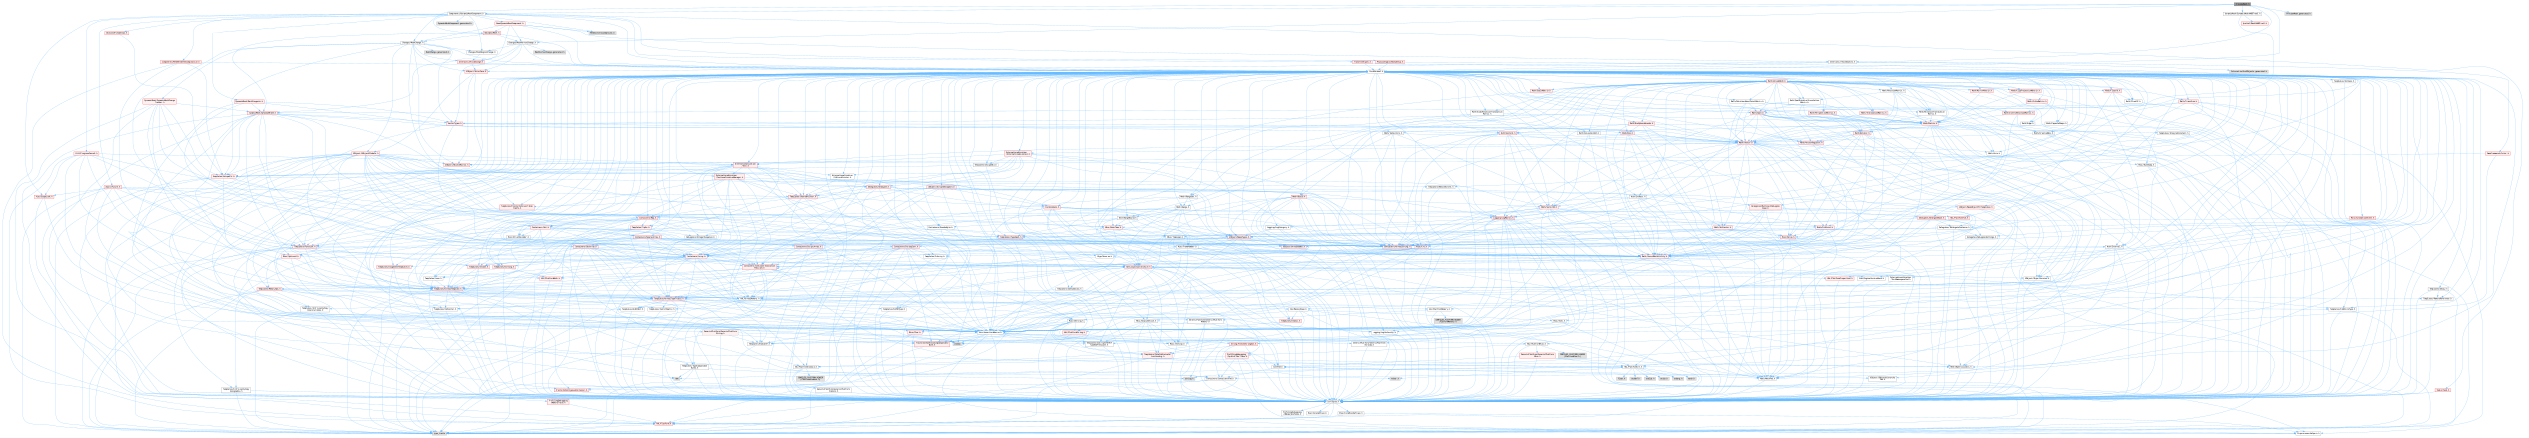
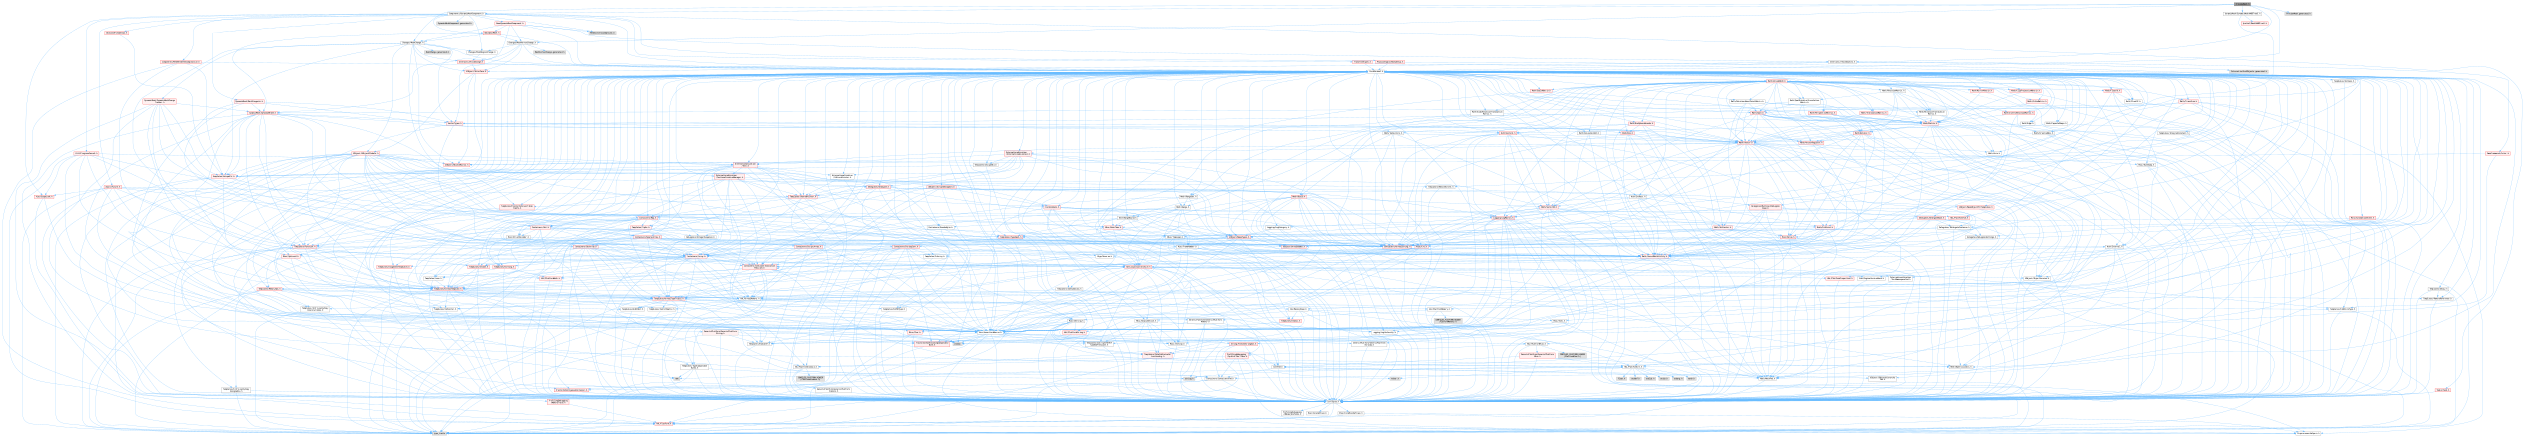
(1918, 129) -> (1828, 73)
